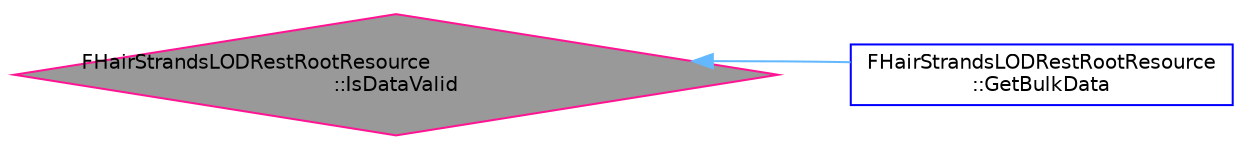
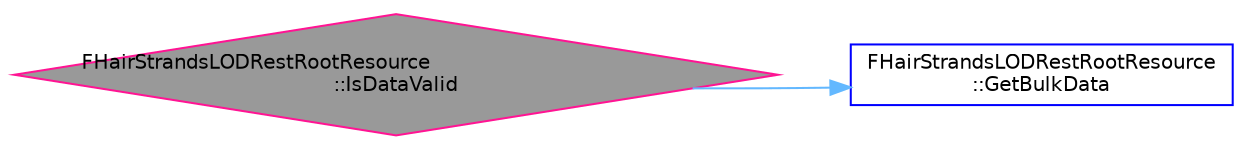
(782, 61) -> (761, 88)
